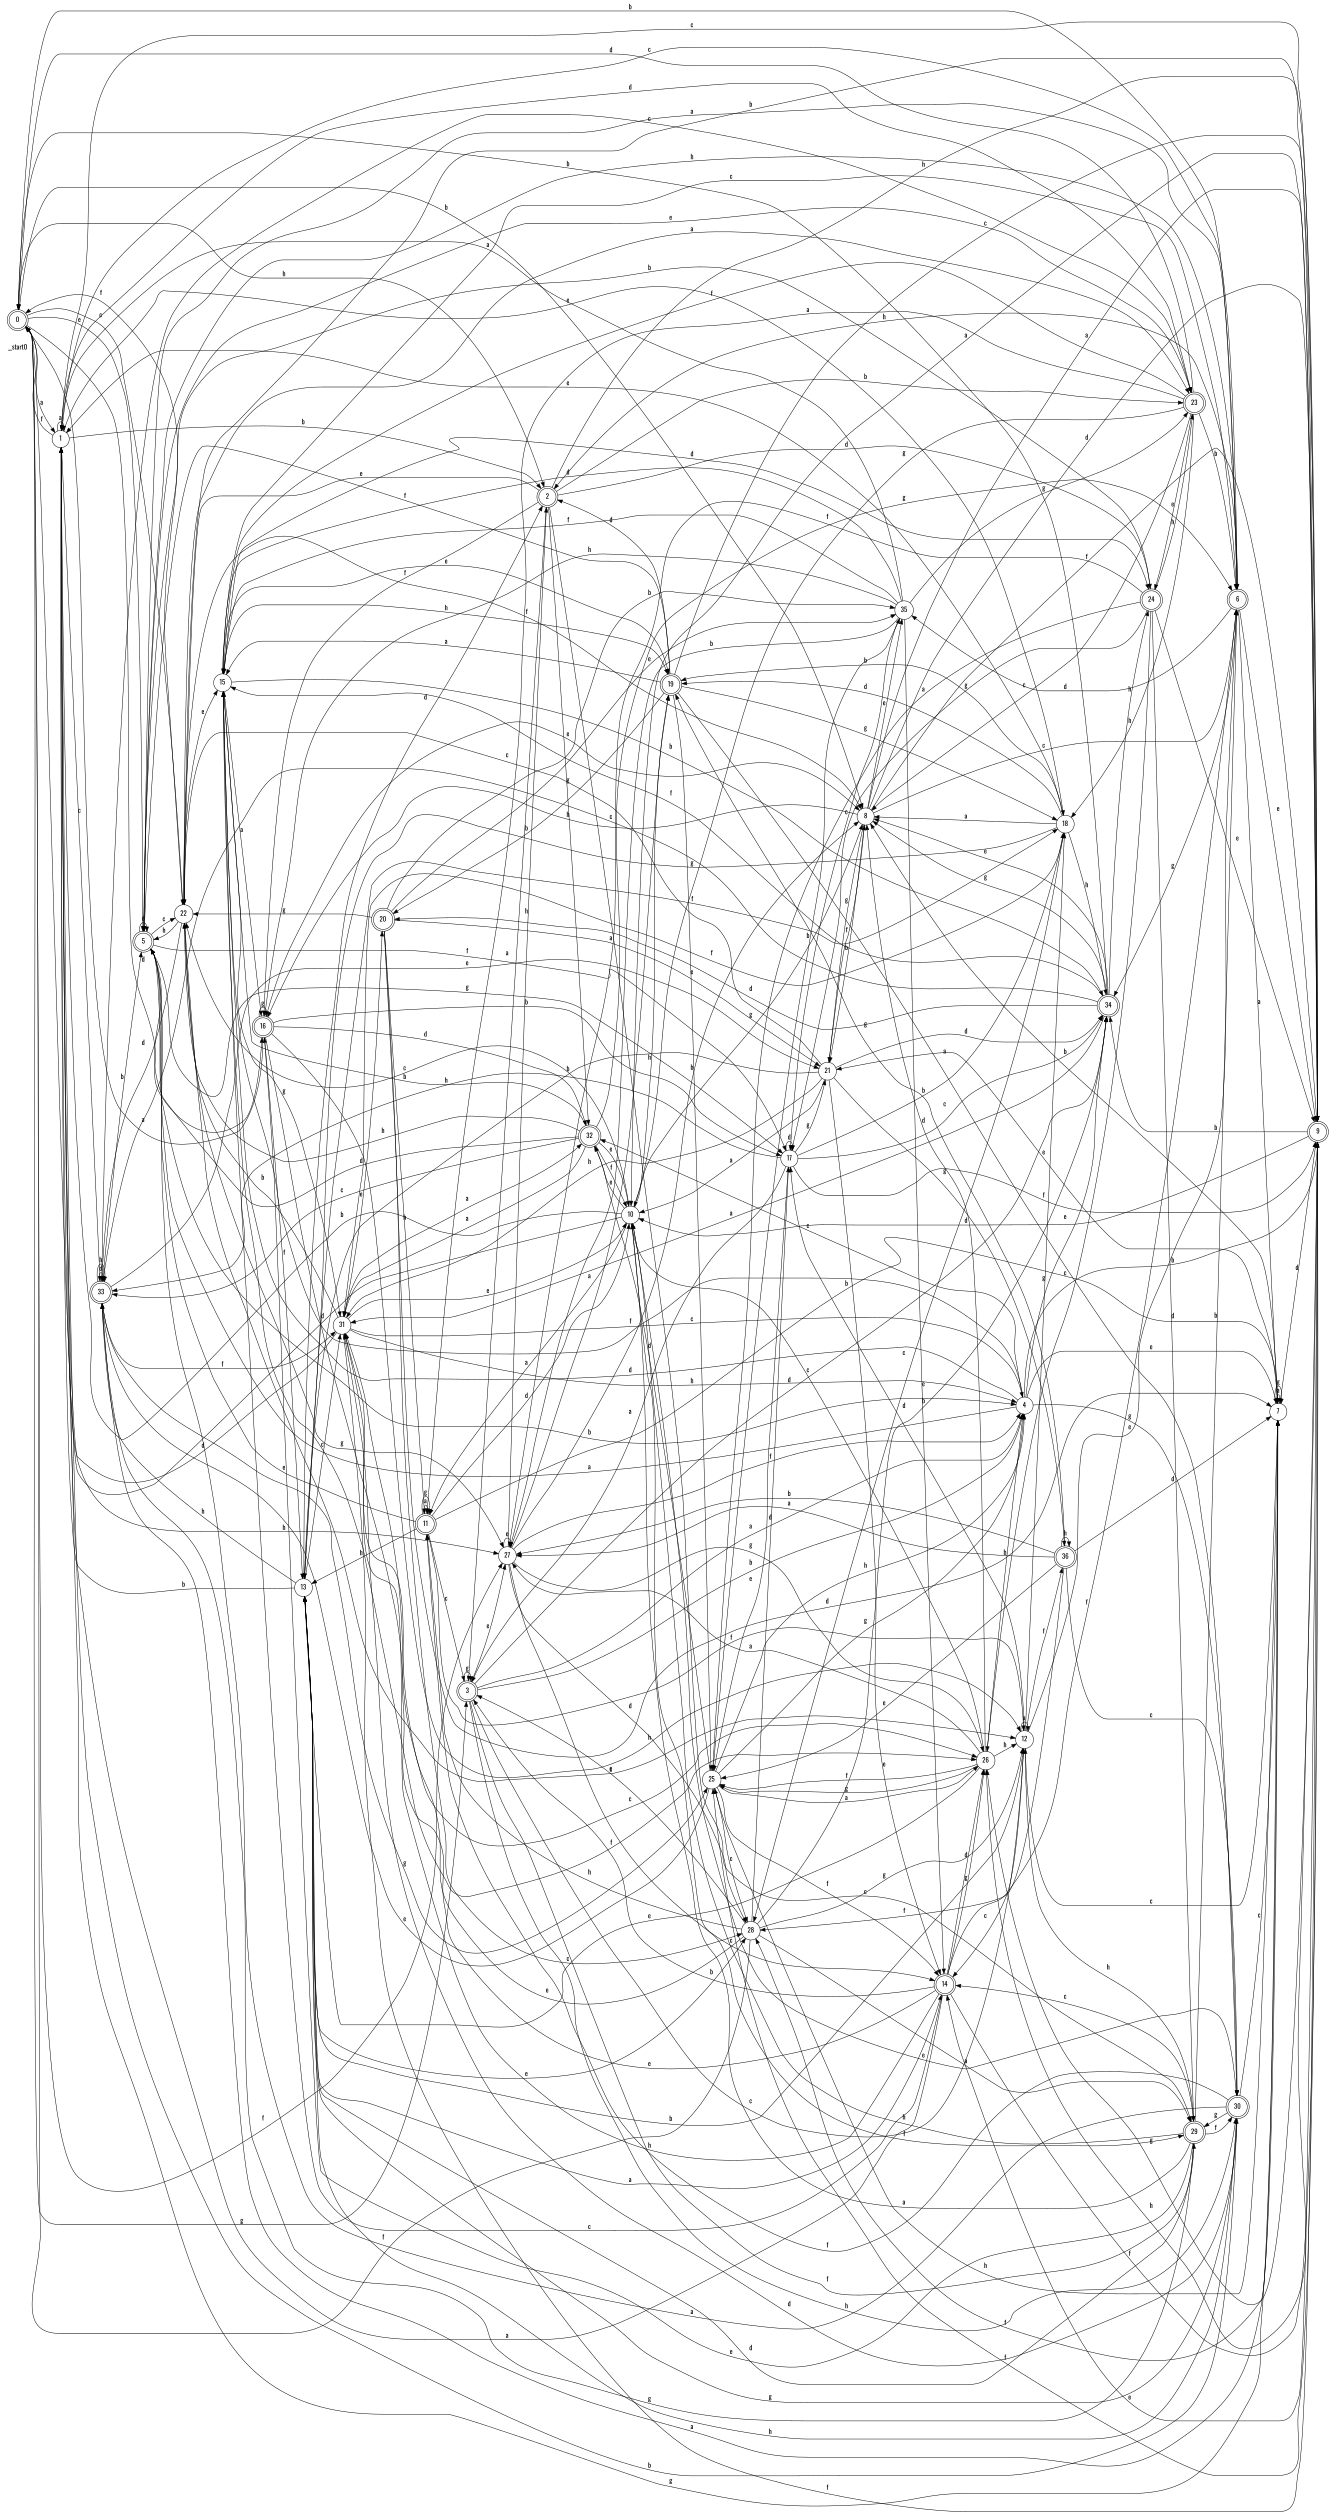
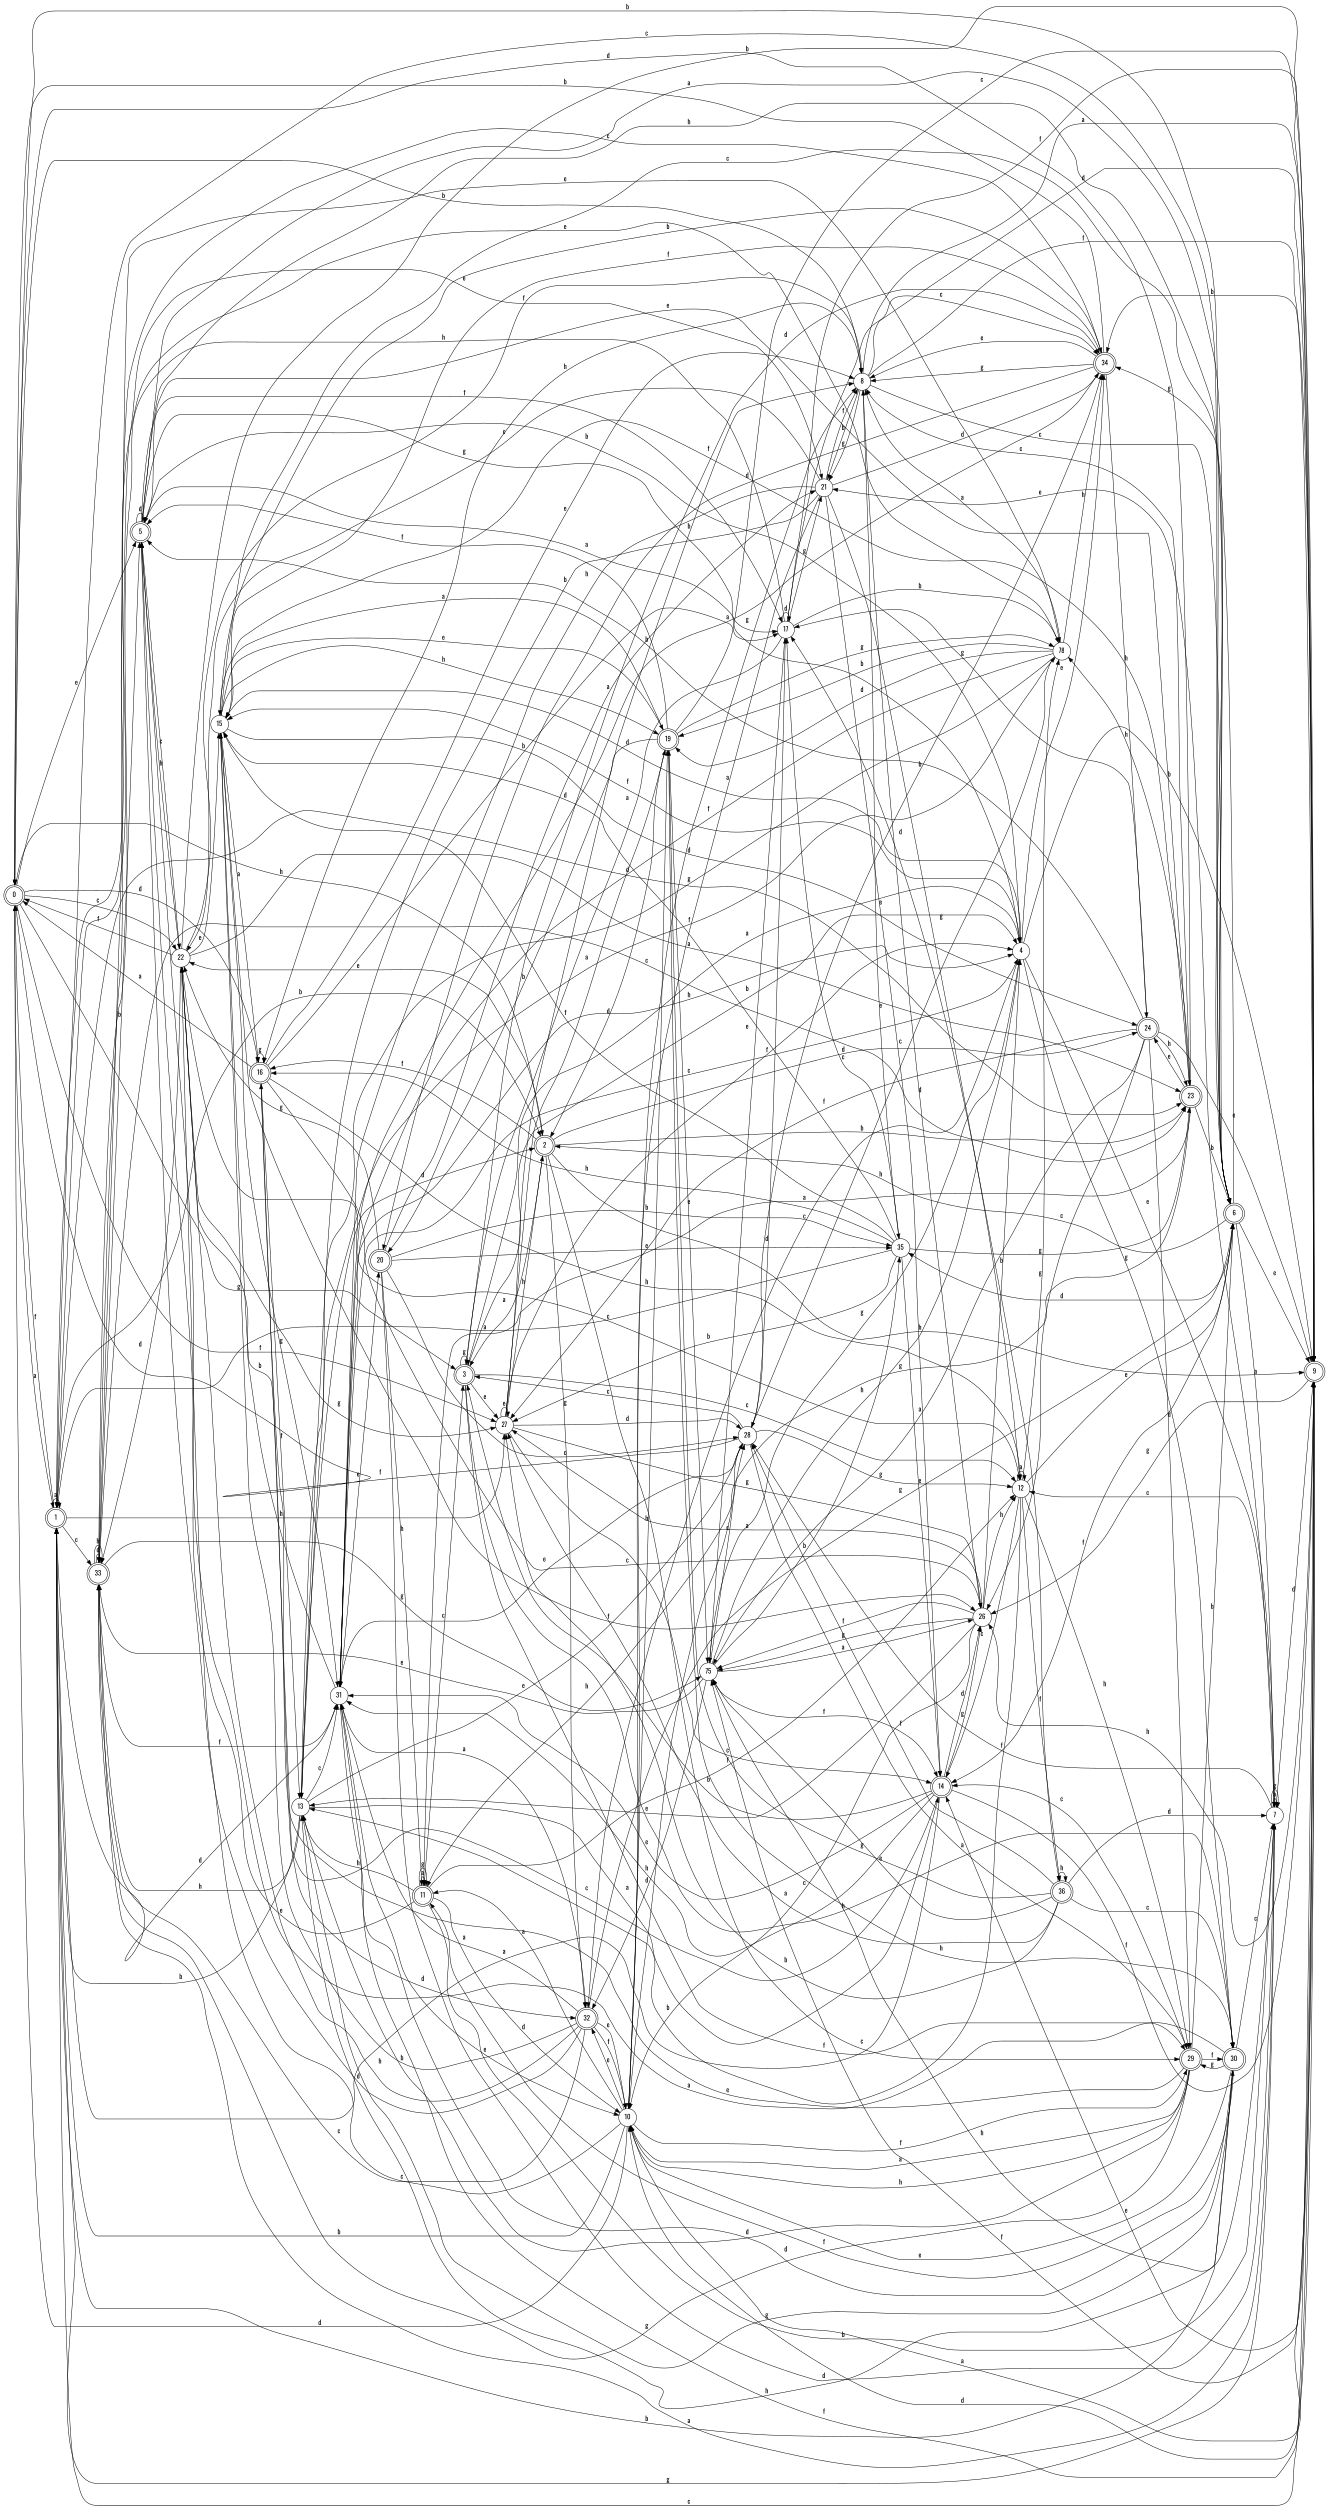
(18, 348) -> none
(61, 439) -> (56, 1518)
(1065, 824) -> (1062, 651)
(945, 1052) -> (941, 1949)
(1121, 1117) -> none
(1149, 1279) -> (1100, 1507)
(712, 1780) -> (709, 1672)
